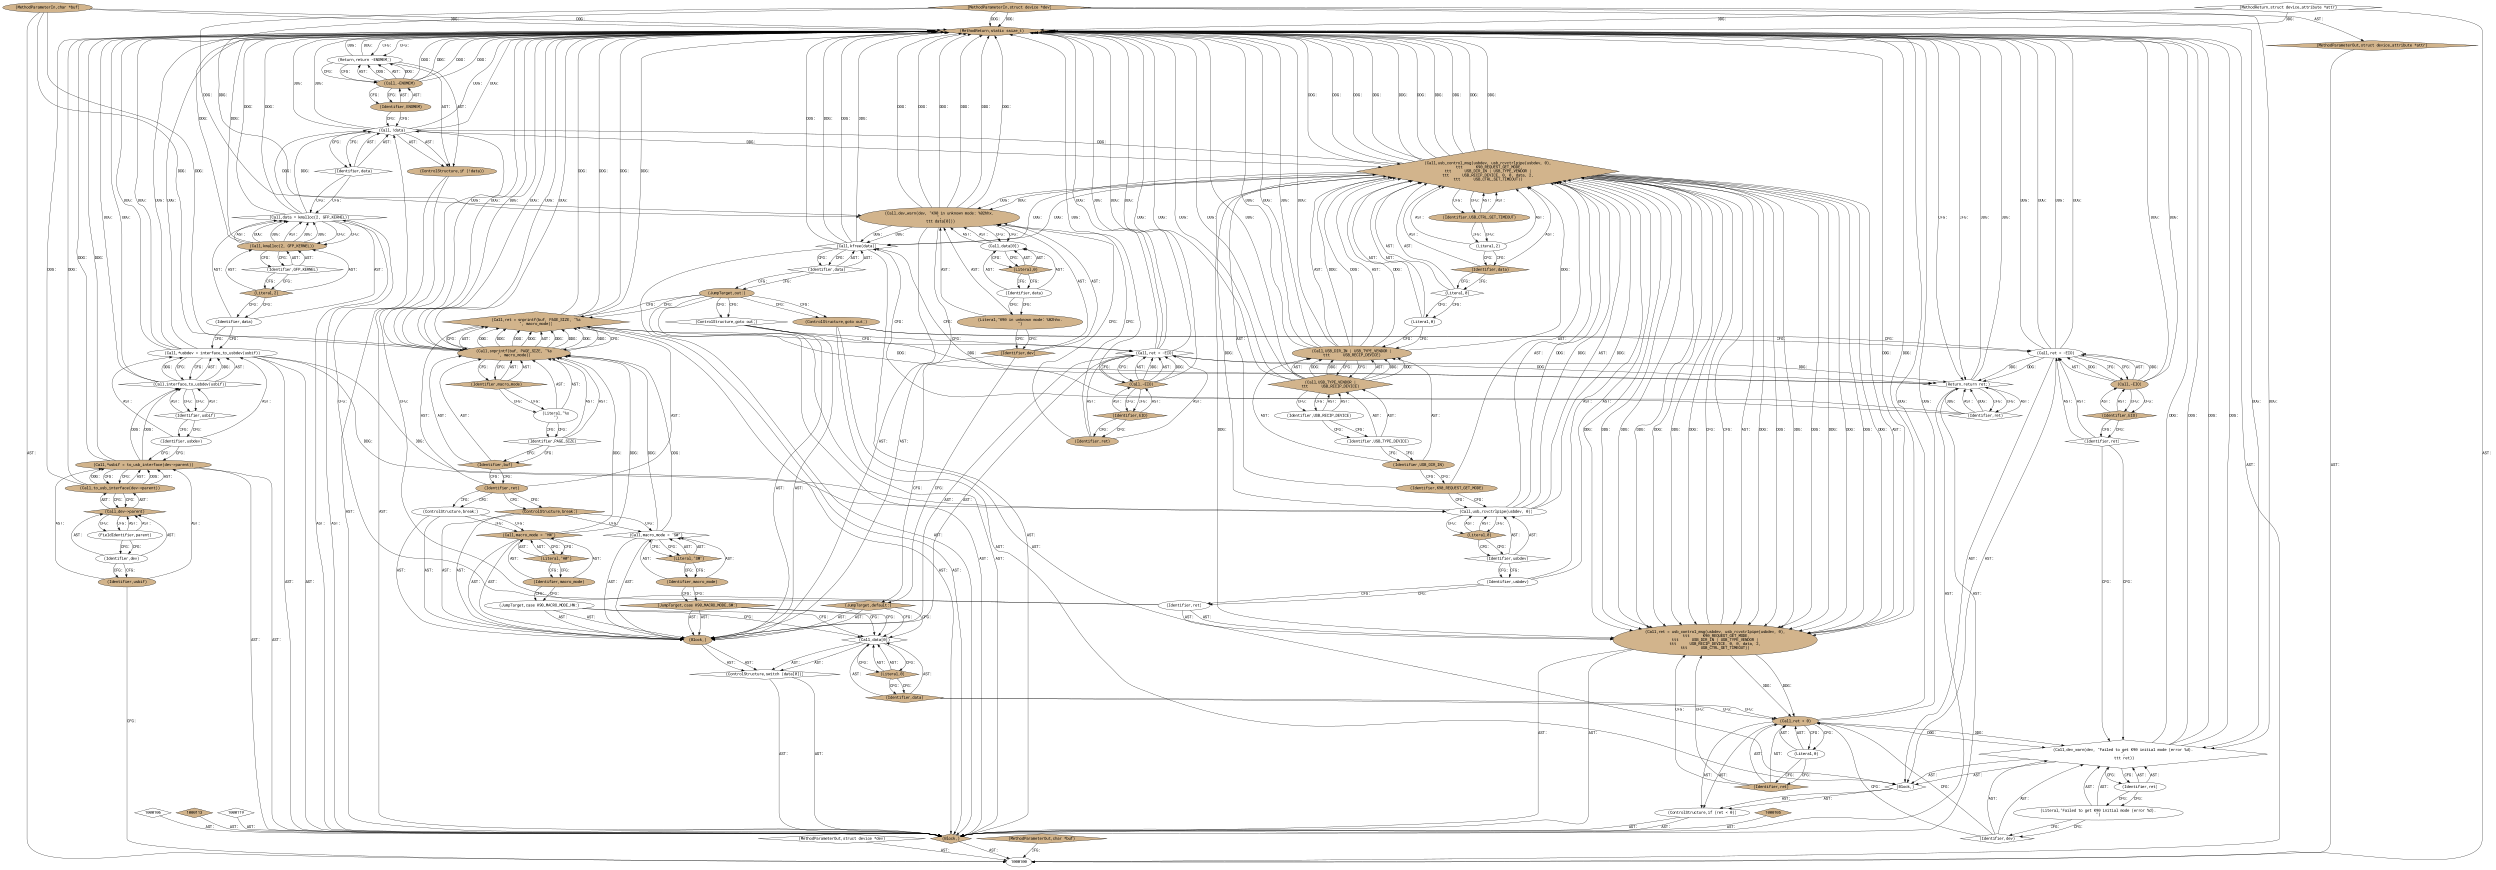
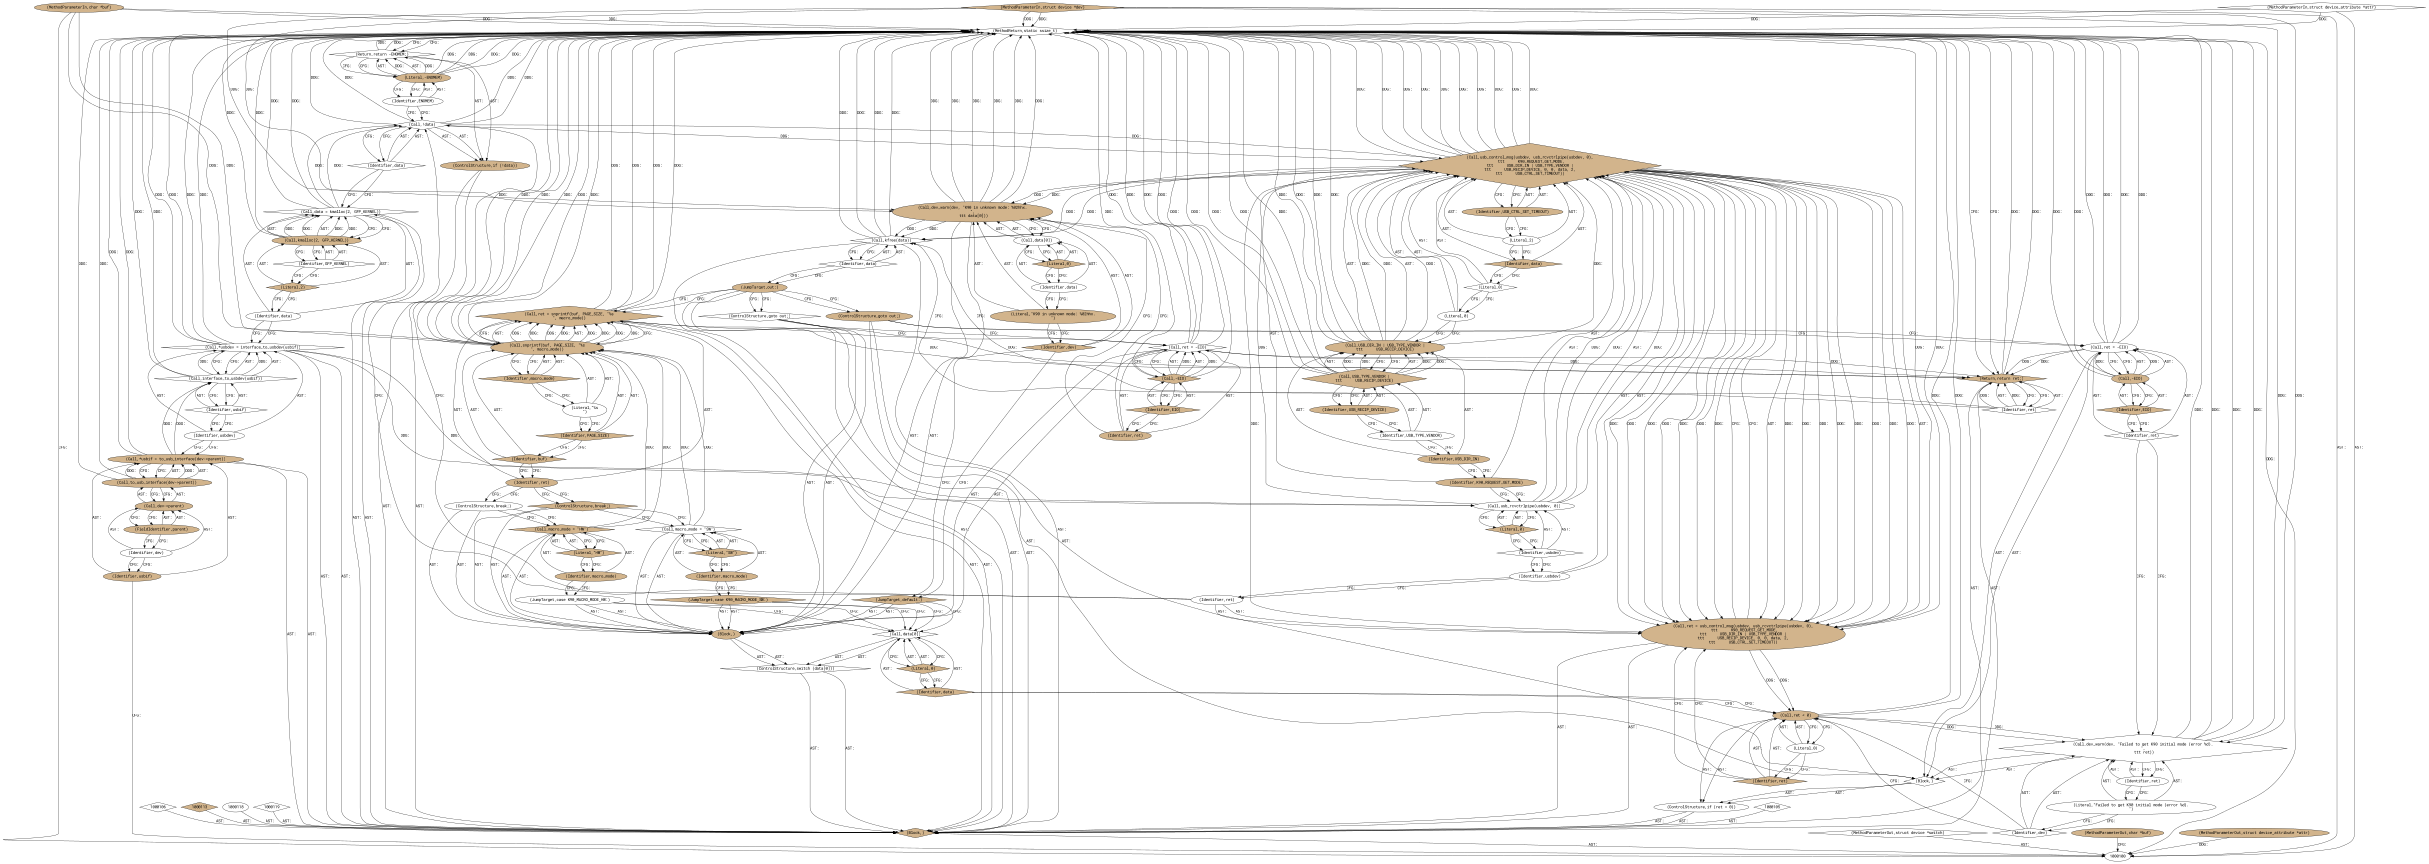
(2288, 8) -> (2322, 8)
(1724, 11) -> (2239, 13)
(992, 31) -> (1025, 31)
(2372, 46) -> (2254, 833)
(365, 60) -> (382, 54)
(399, 84) -> (423, 78)
(401, 107) -> (413, 101)
(212, 353) -> (253, 348)
(1968, 384) -> (2002, 379)
(1319, 416) -> (1354, 410)
(552, 441) -> (585, 436)
(1378, 441) -> (1411, 436)
(33, 453) -> (64, 448)
(2252, 465) -> (2272, 459)
(2336, 465) -> (2205, 845)
(125, 512) -> (164, 506)
(125, 535) -> (162, 530)
none -> (236, 807)
(1773, 813) -> (1772, 807)
(842, 839) -> (1898, 833)
(1042, 839) -> (2118, 833)
